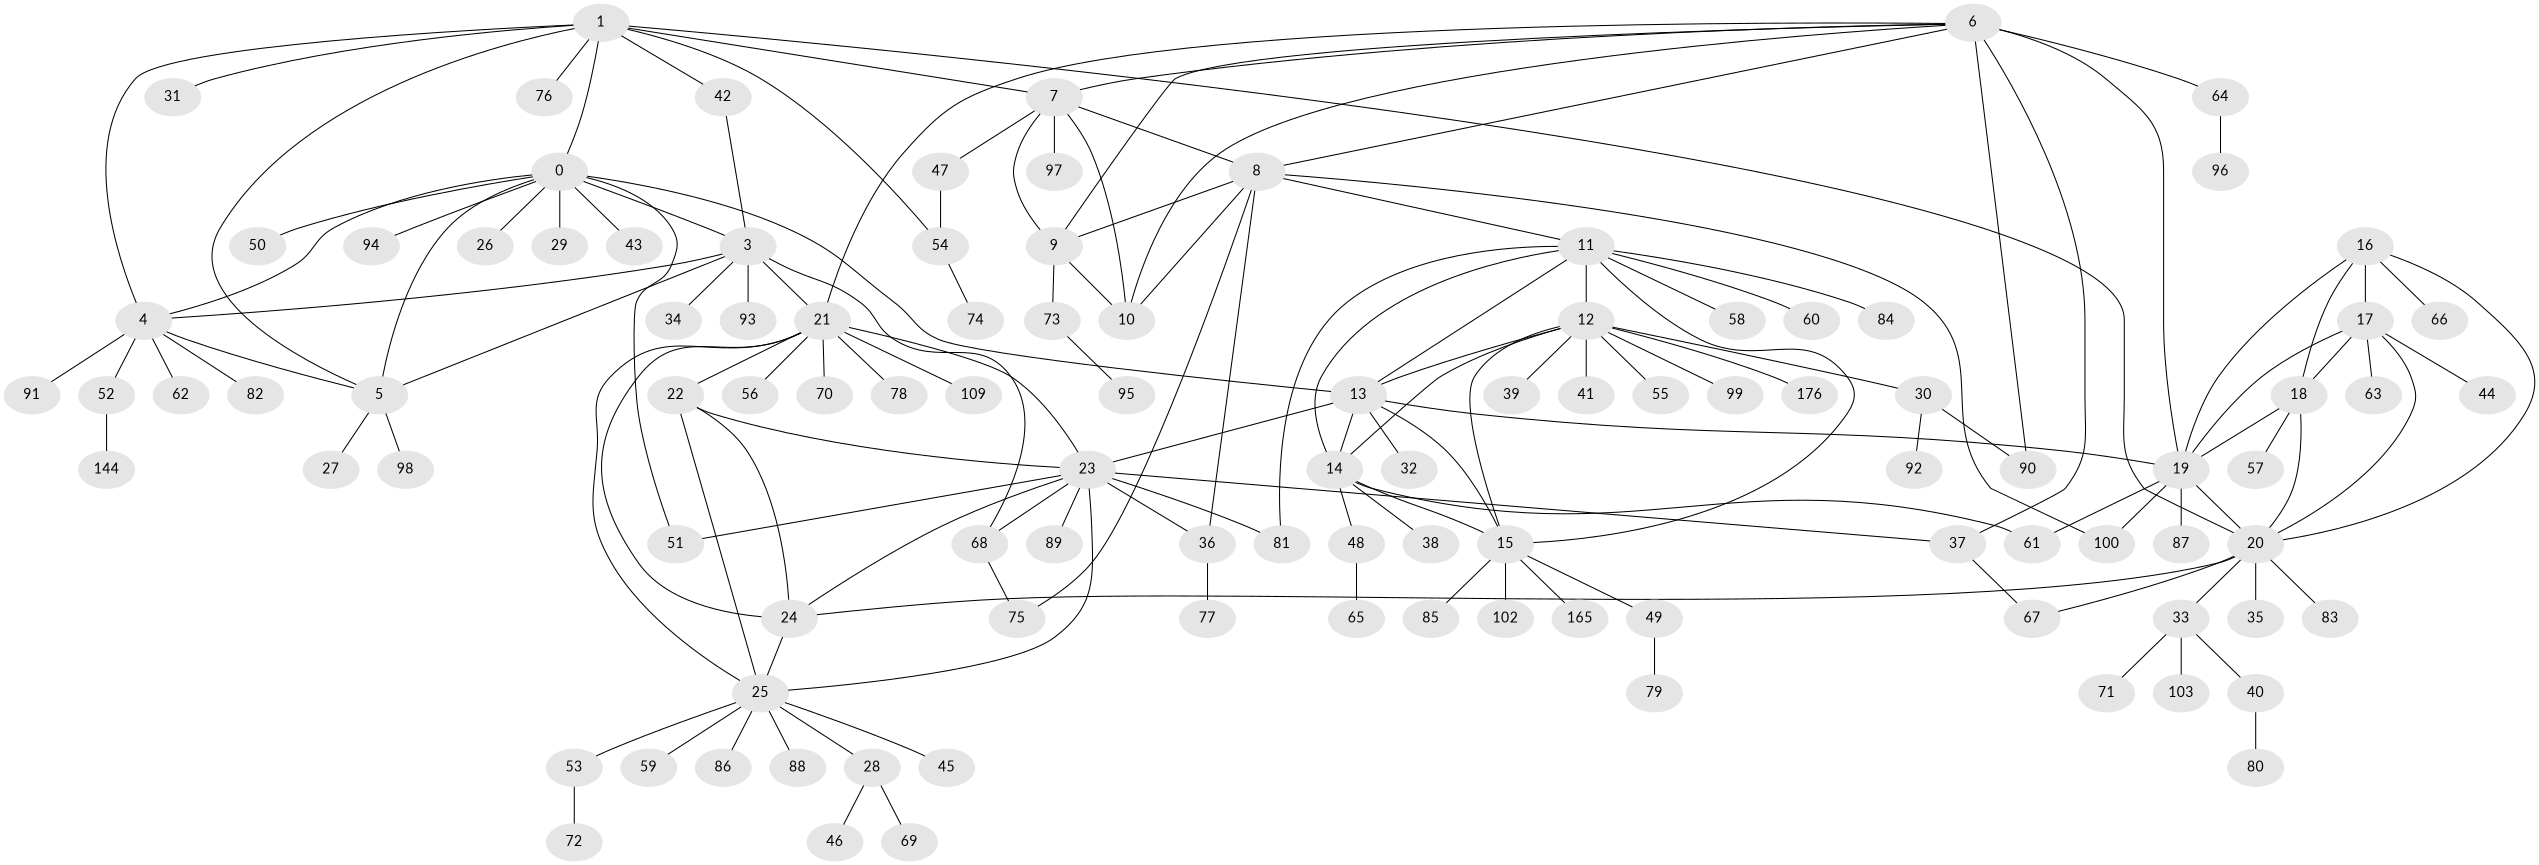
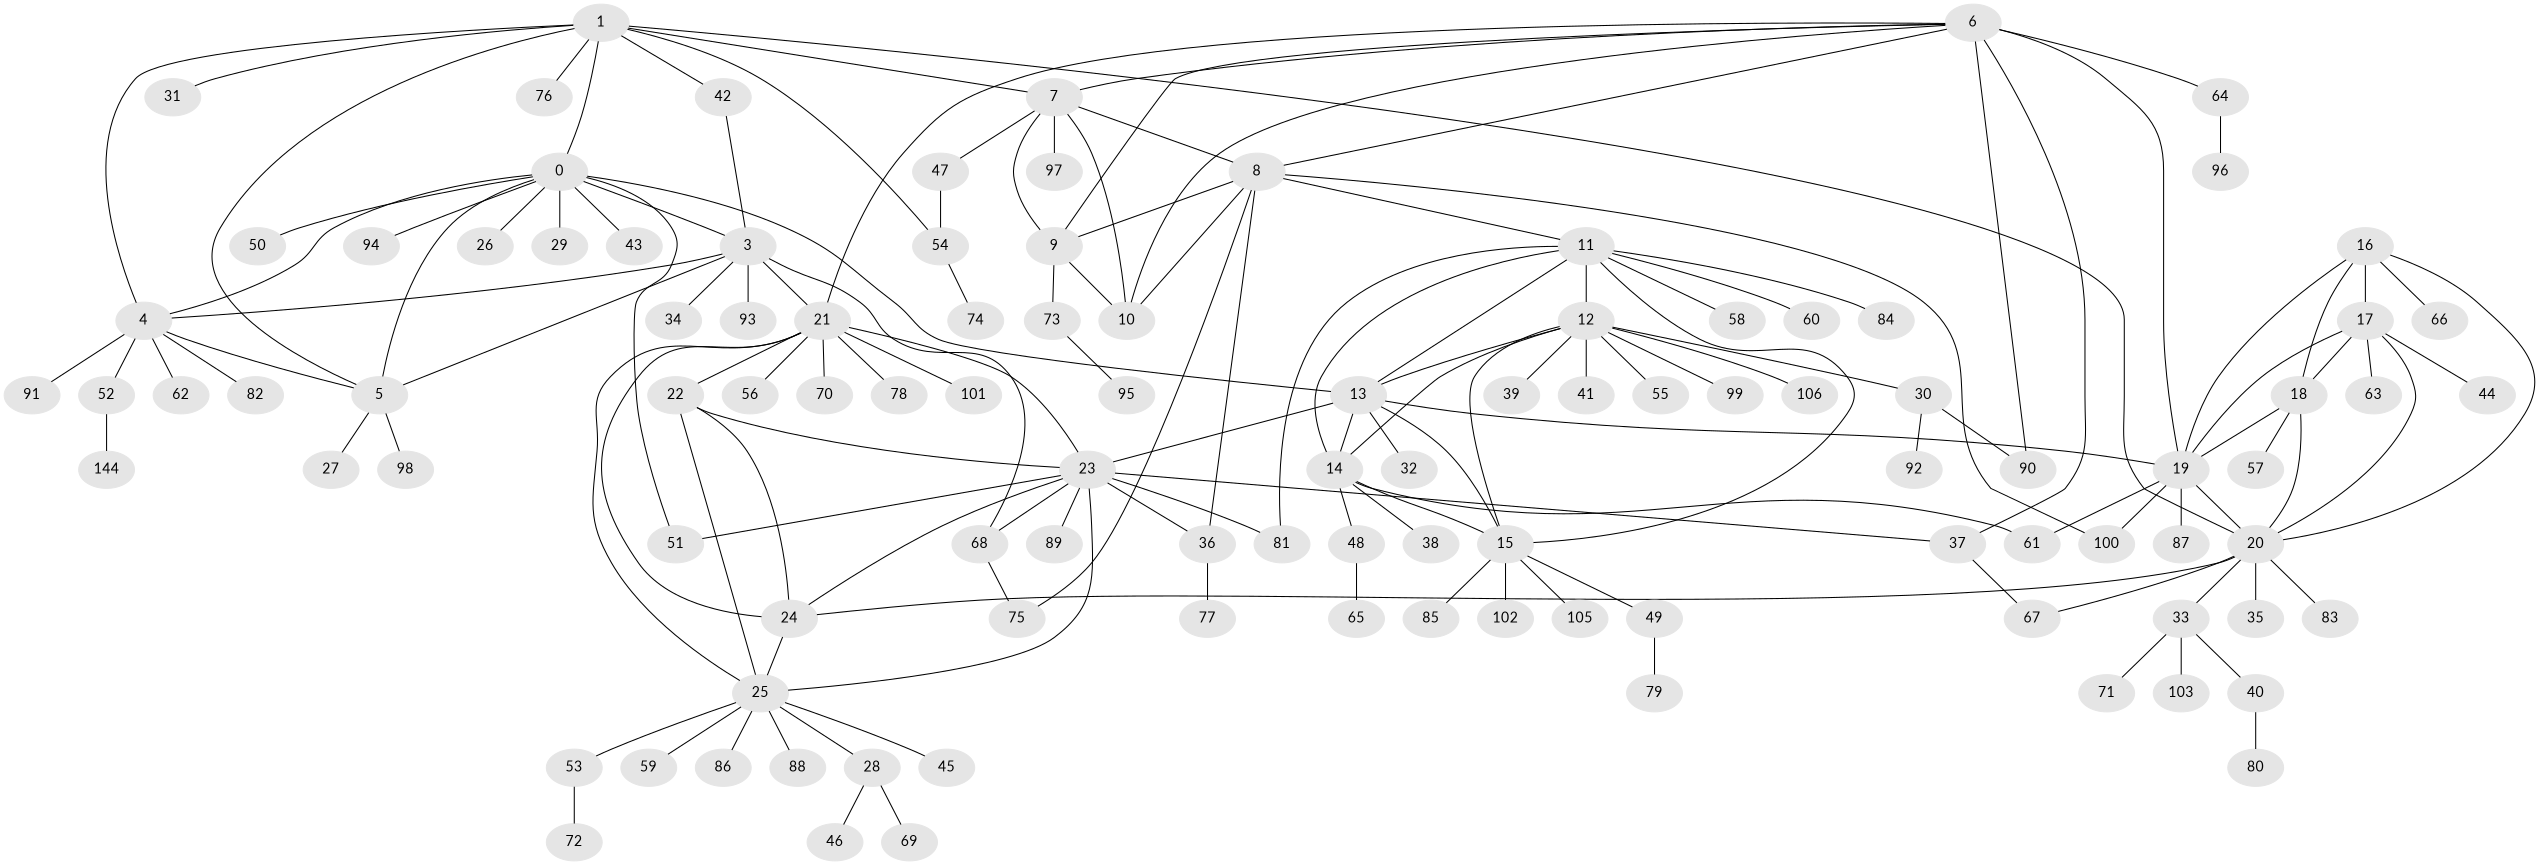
(974, 395) -> (974, 395)
(1810, 395) -> (1810, 395)
(1580, 619) -> (1580, 619)
